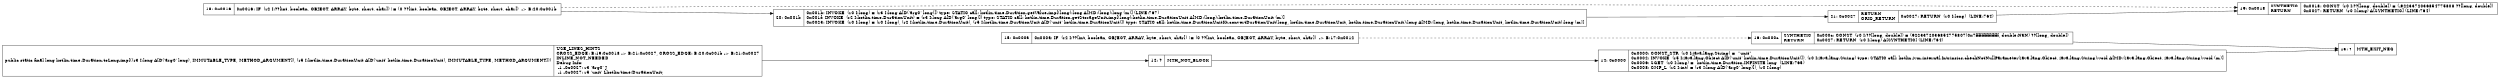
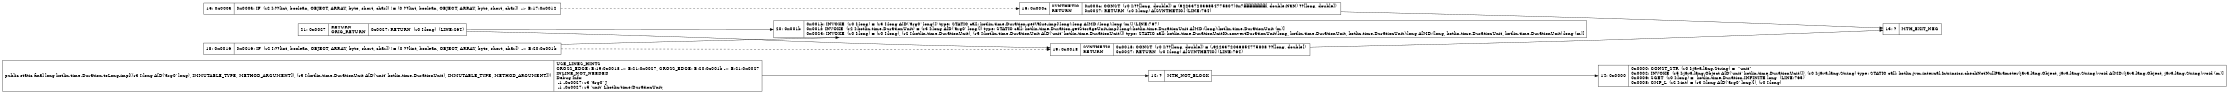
(1947, 16) -> (417, 30)
(1706, 17) -> (618, 30)
(2281, 52) -> (1595, 40)
